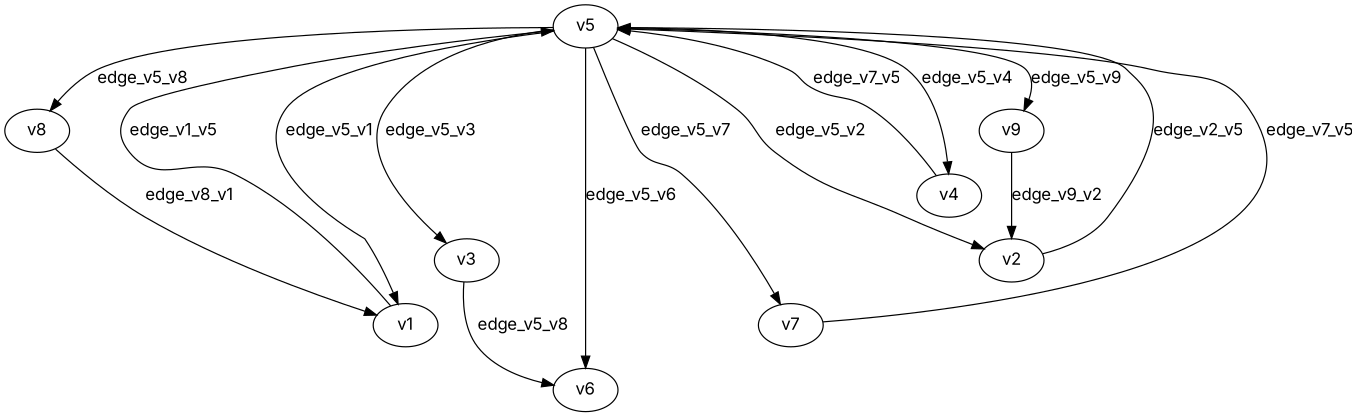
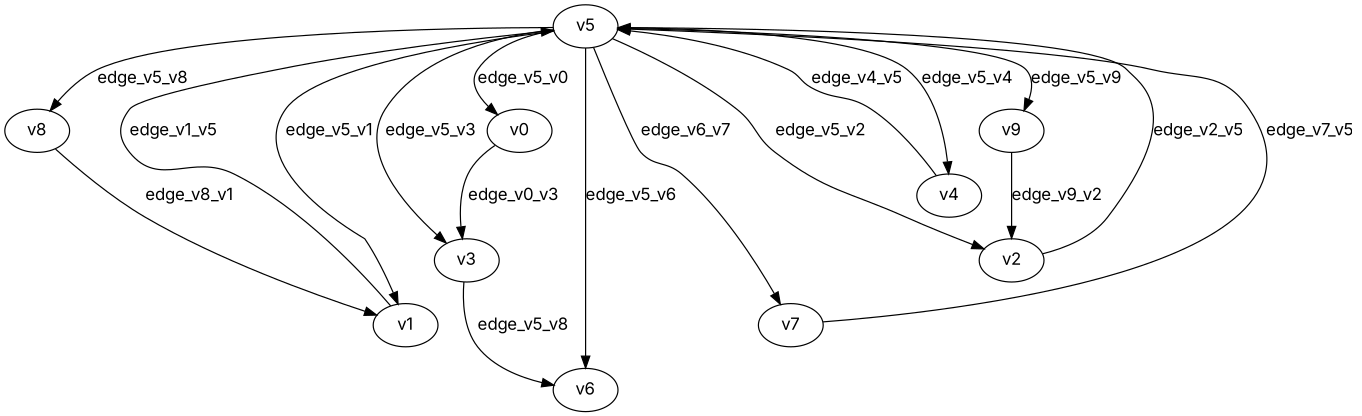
(857, 79) -> (857, 79)
none -> (520, 131)
(686, 131) -> (686, 131)
